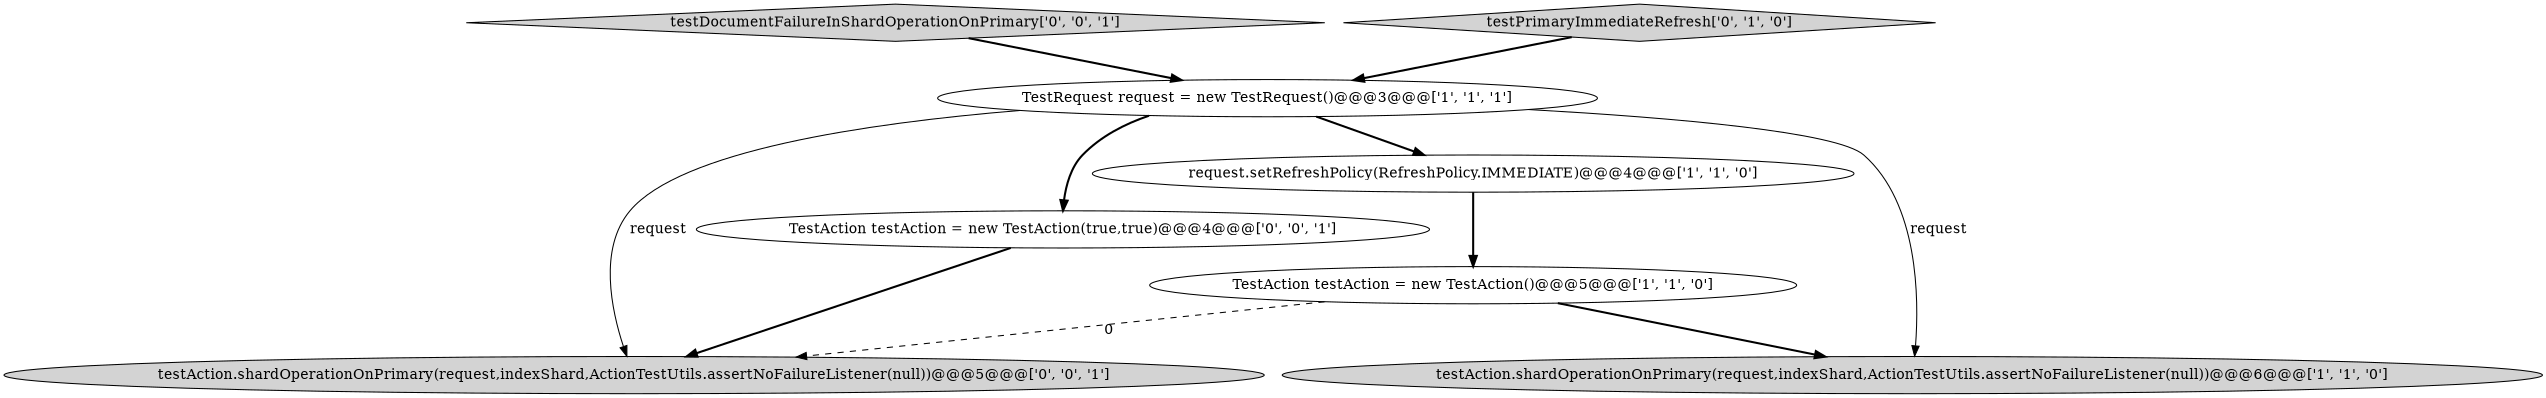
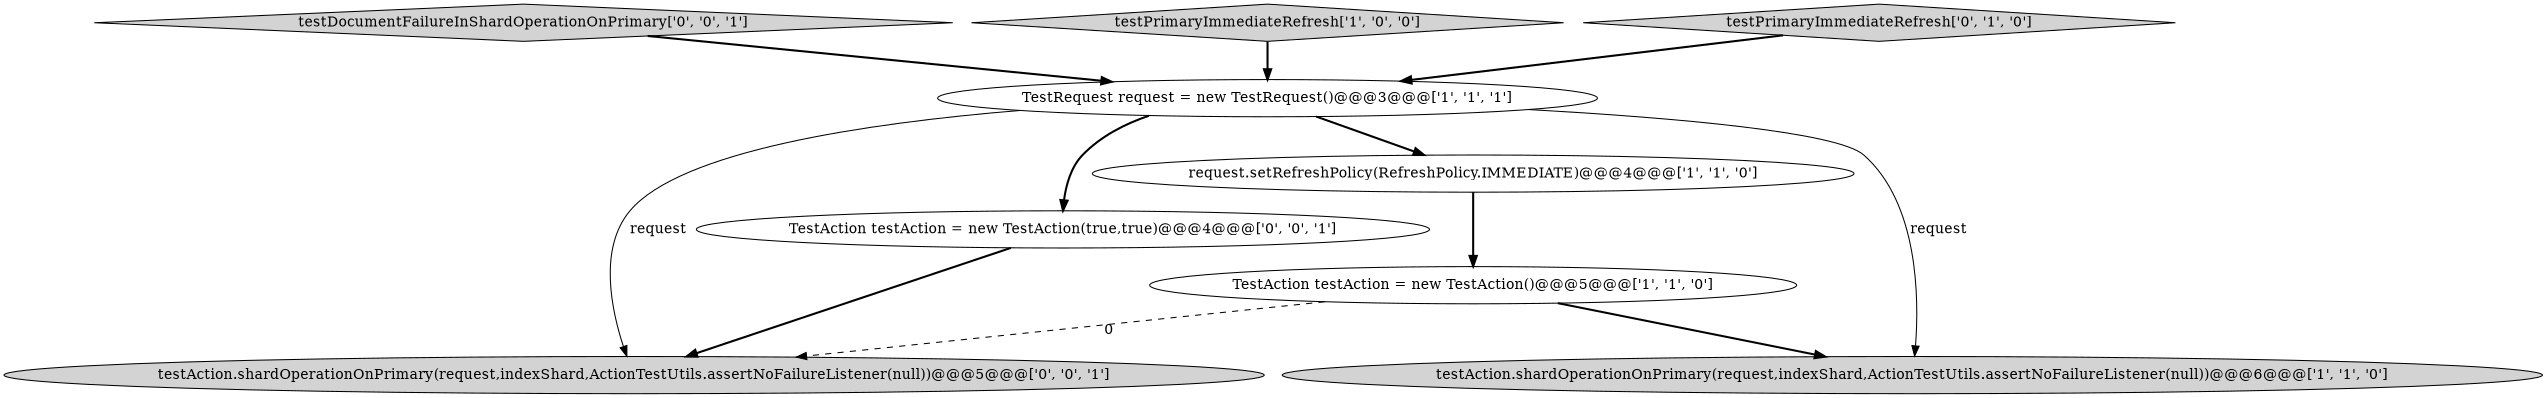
none -> (1267, 23)
